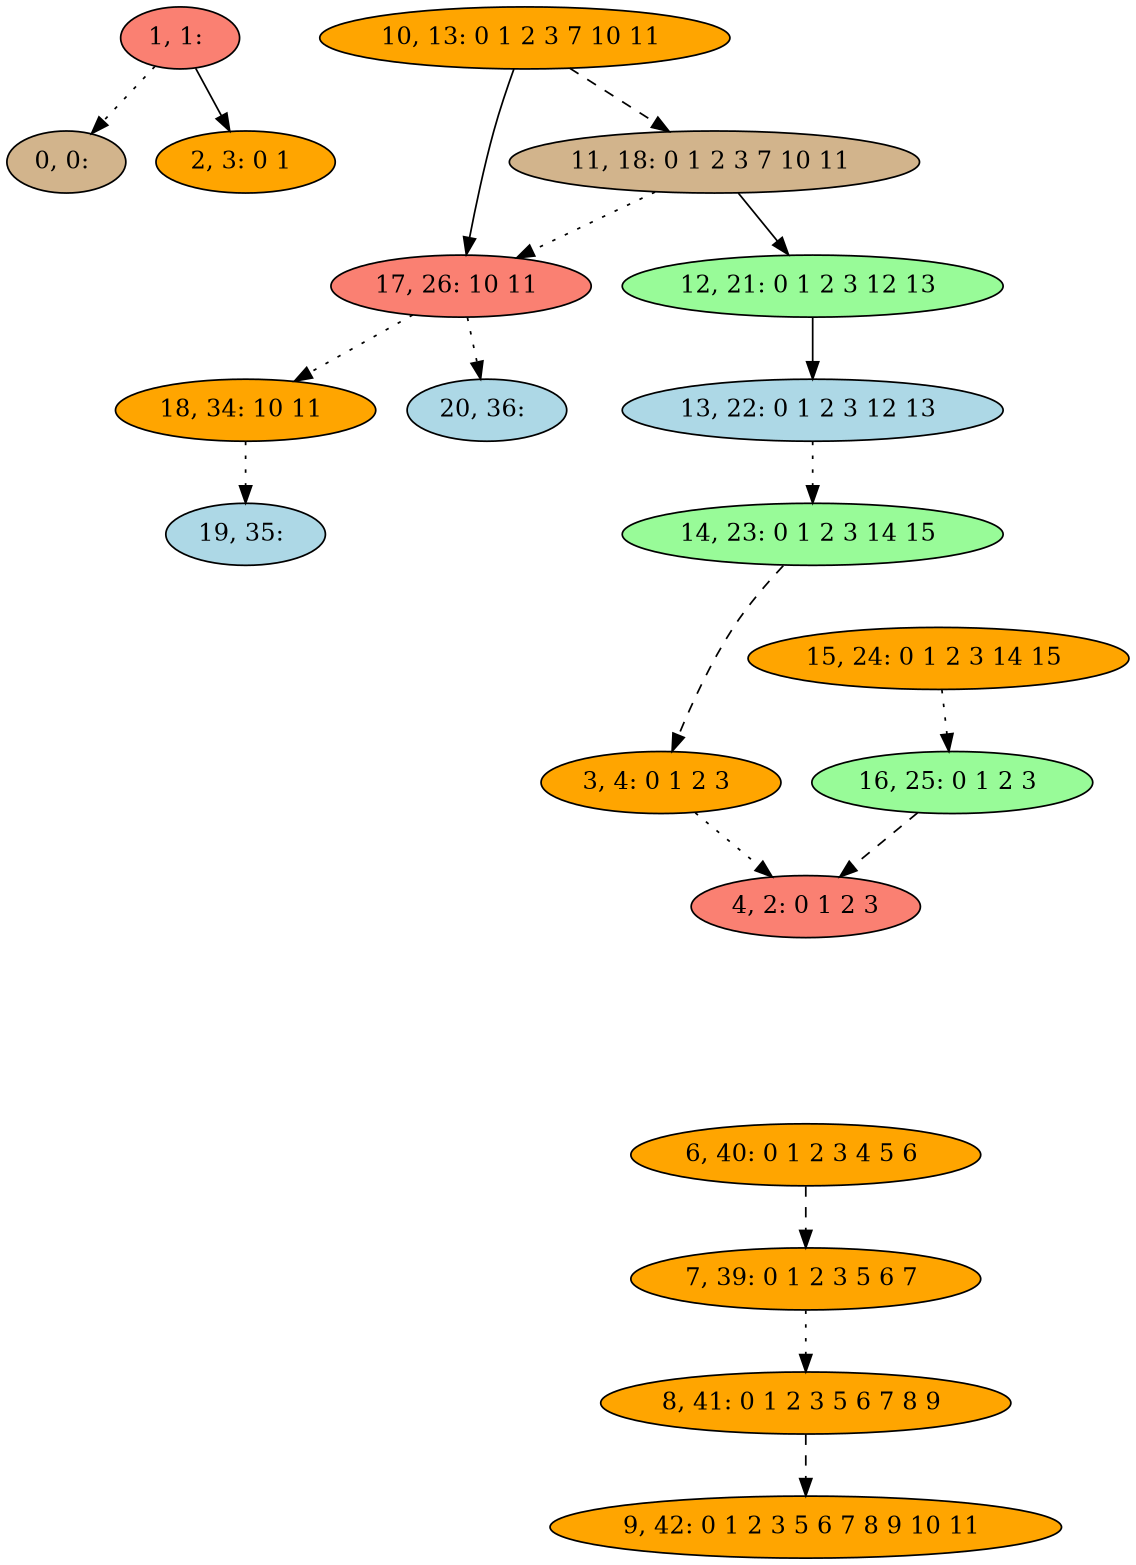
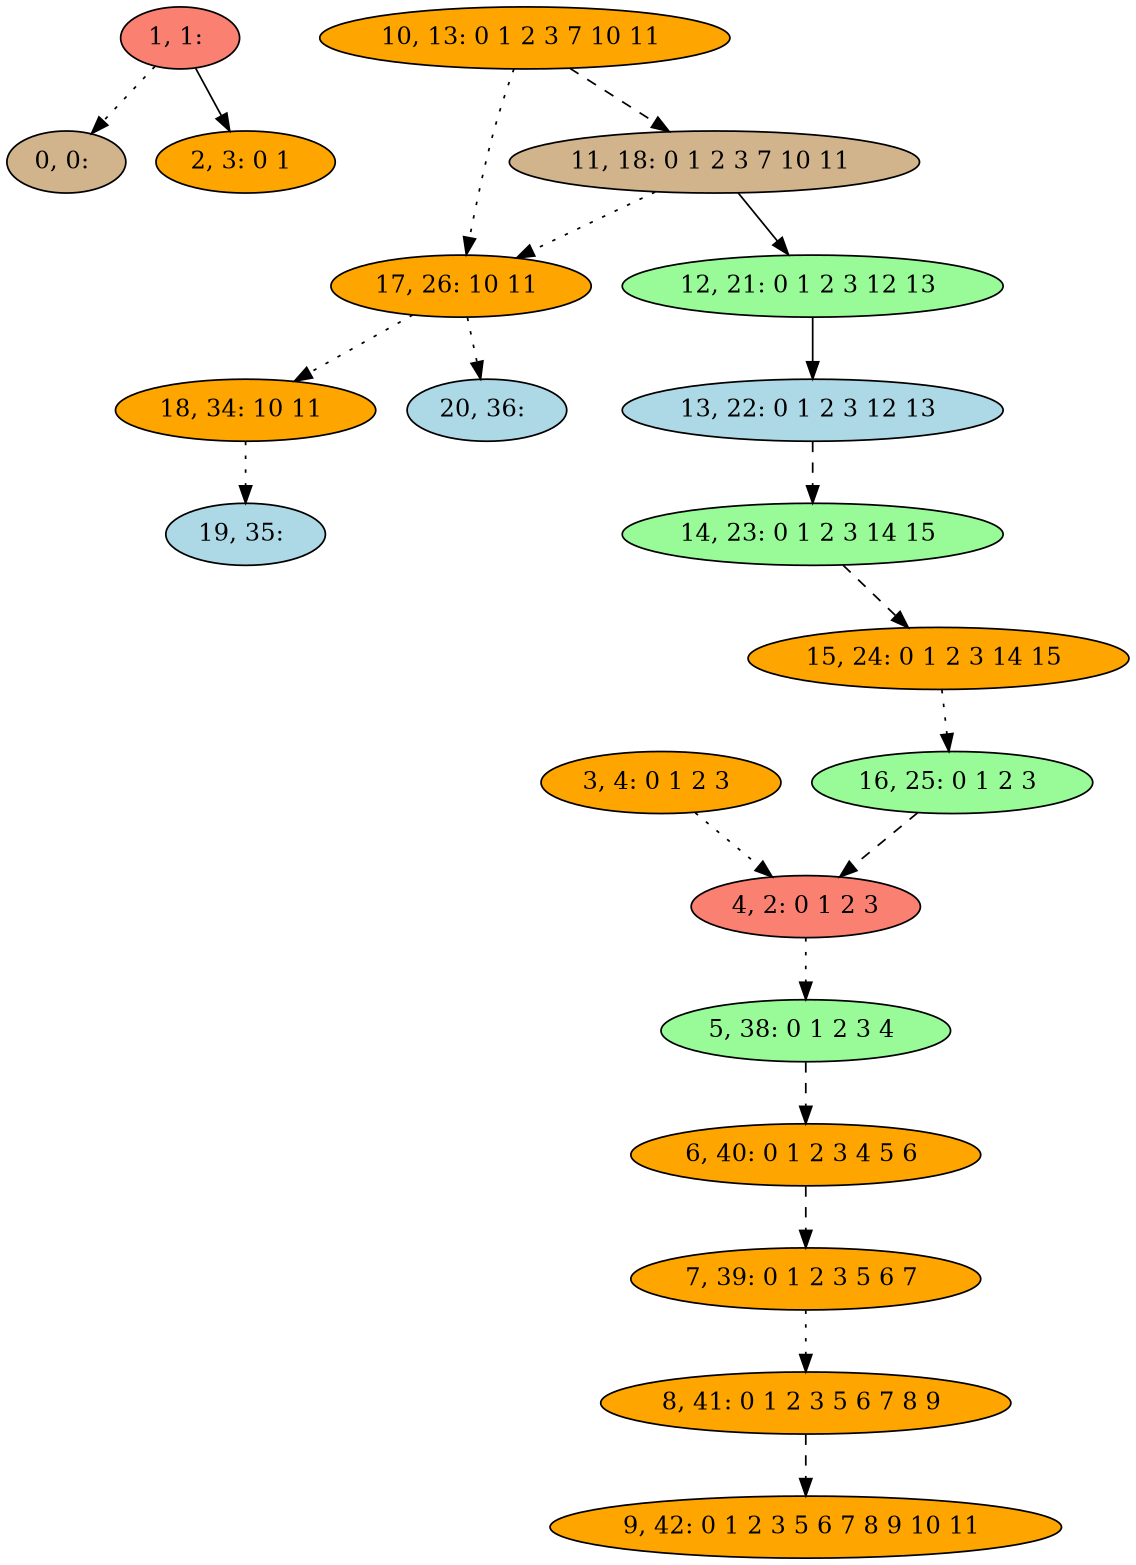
(488, 152) -> (488, 152)
(461, 286) -> (461, 286)
(813, 464) -> (813, 464)
(723, 645) -> (869, 590)
none -> (806, 1031)
